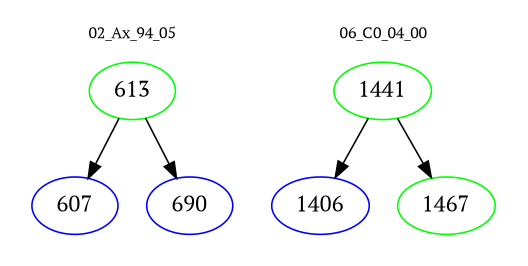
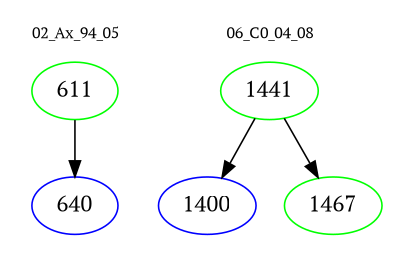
(383, 34) -> (270, 34)
(132, 91) -> (75, 91)
(75, 206) -> none
(190, 206) -> (75, 206)
(320, 206) -> (207, 206)
